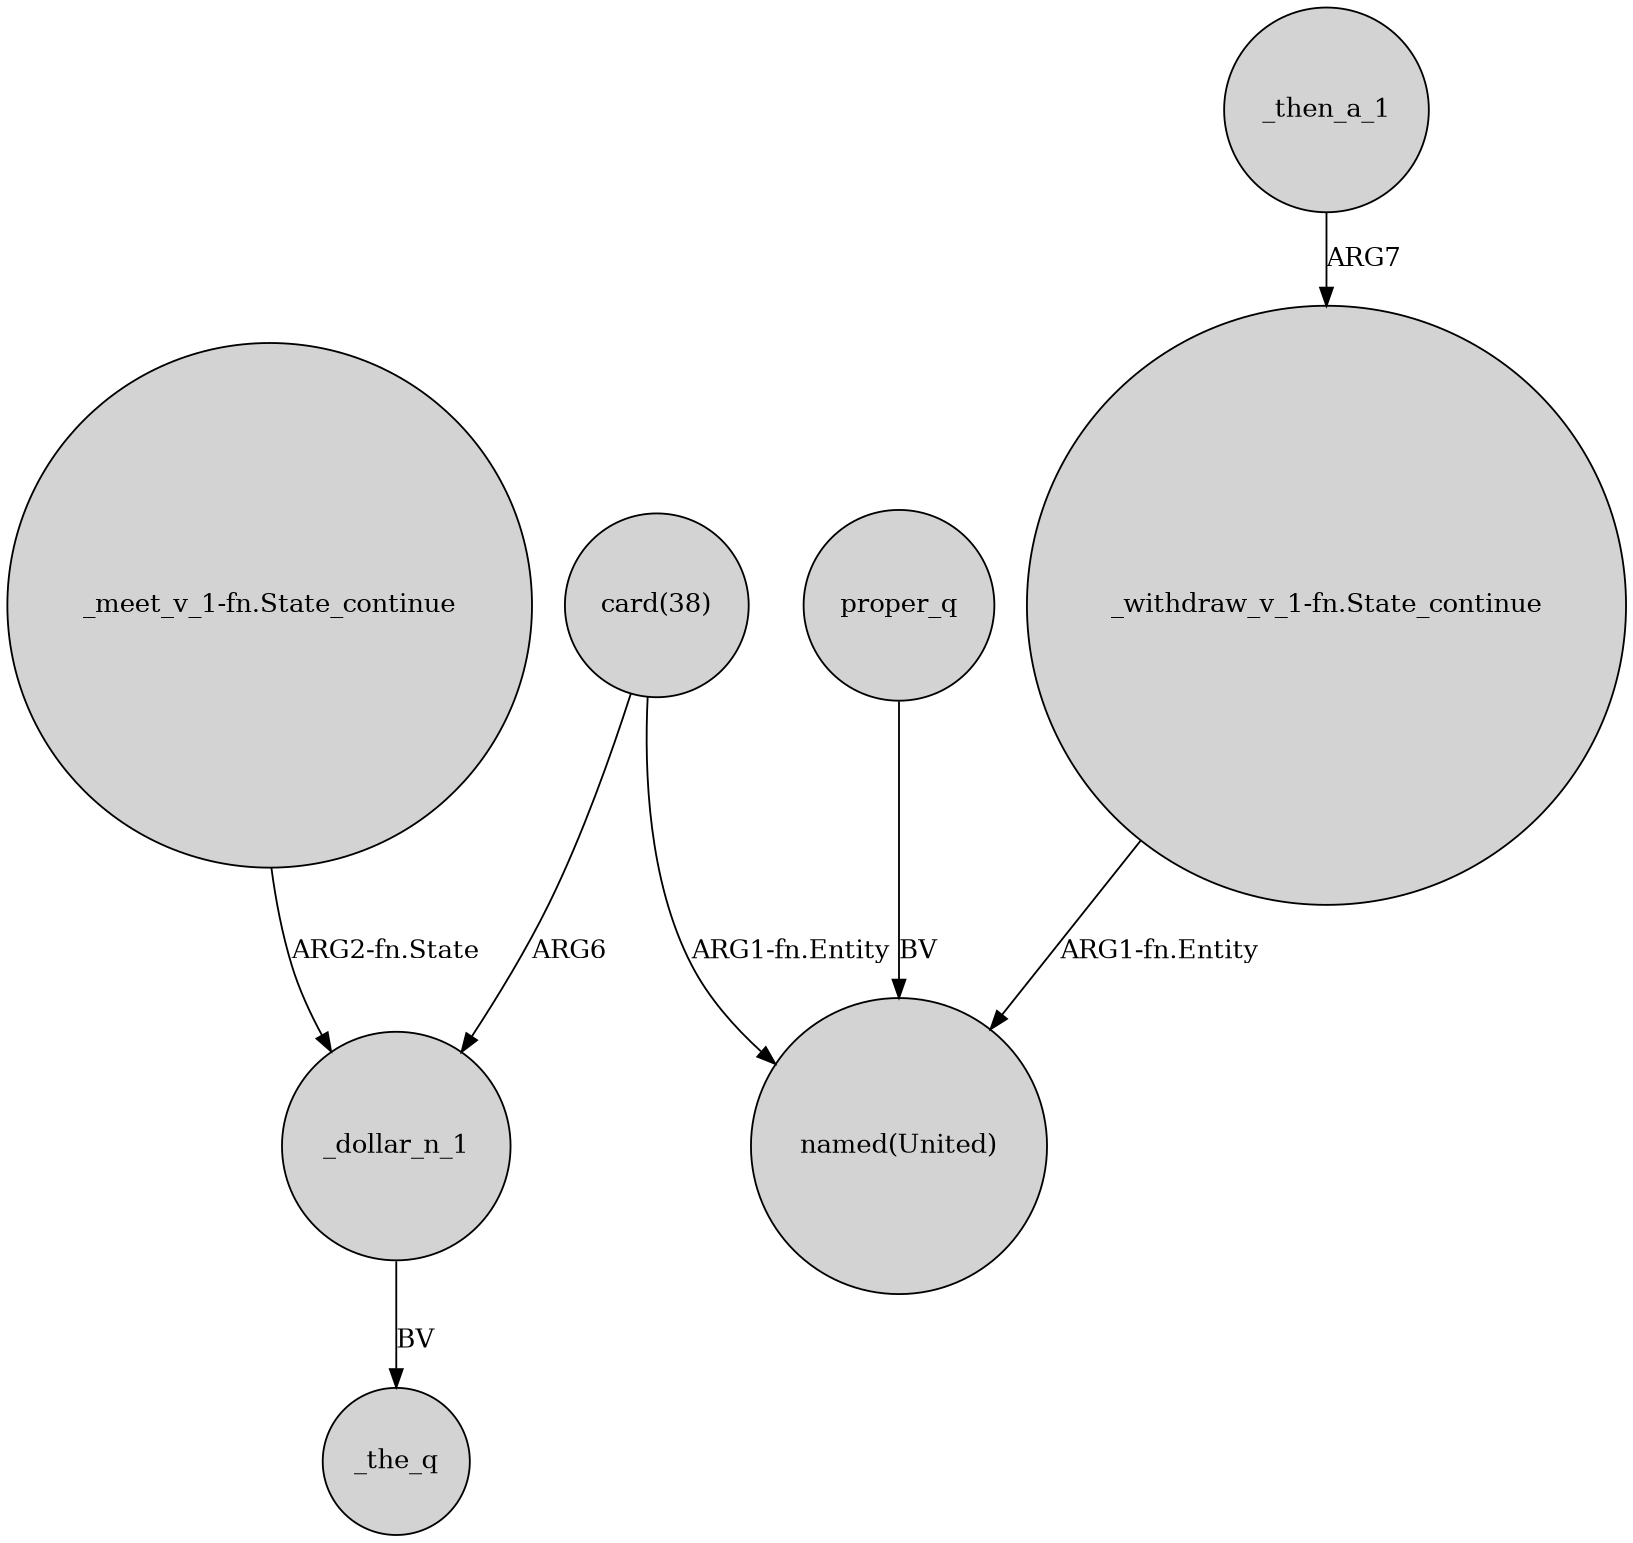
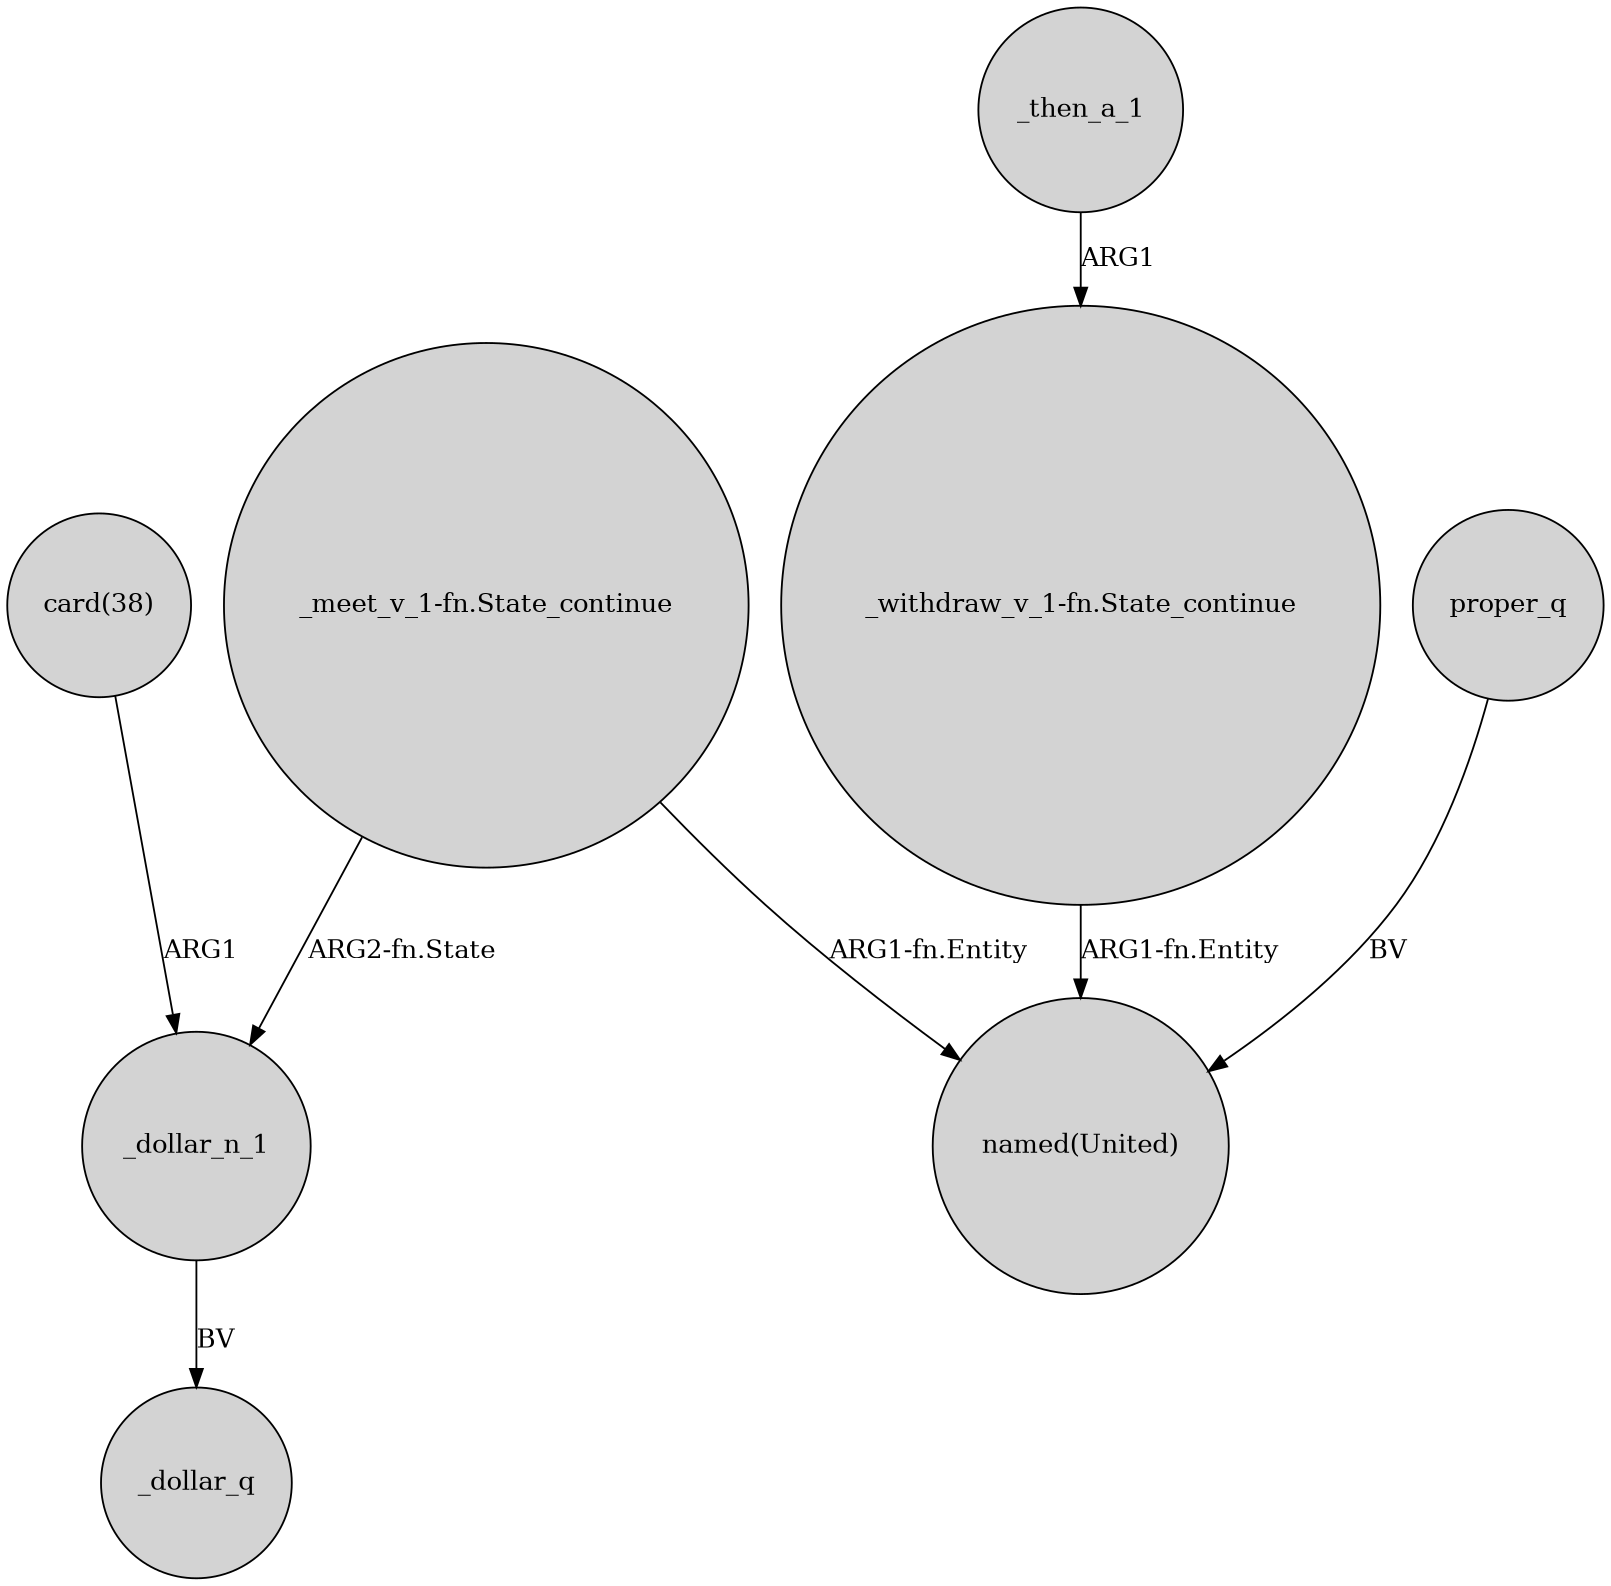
(1364, 259) -> (1118, 259)
(664, 889) -> (797, 932)
(570, 951) -> (201, 951)
(396, 1461) -> (196, 1483)
